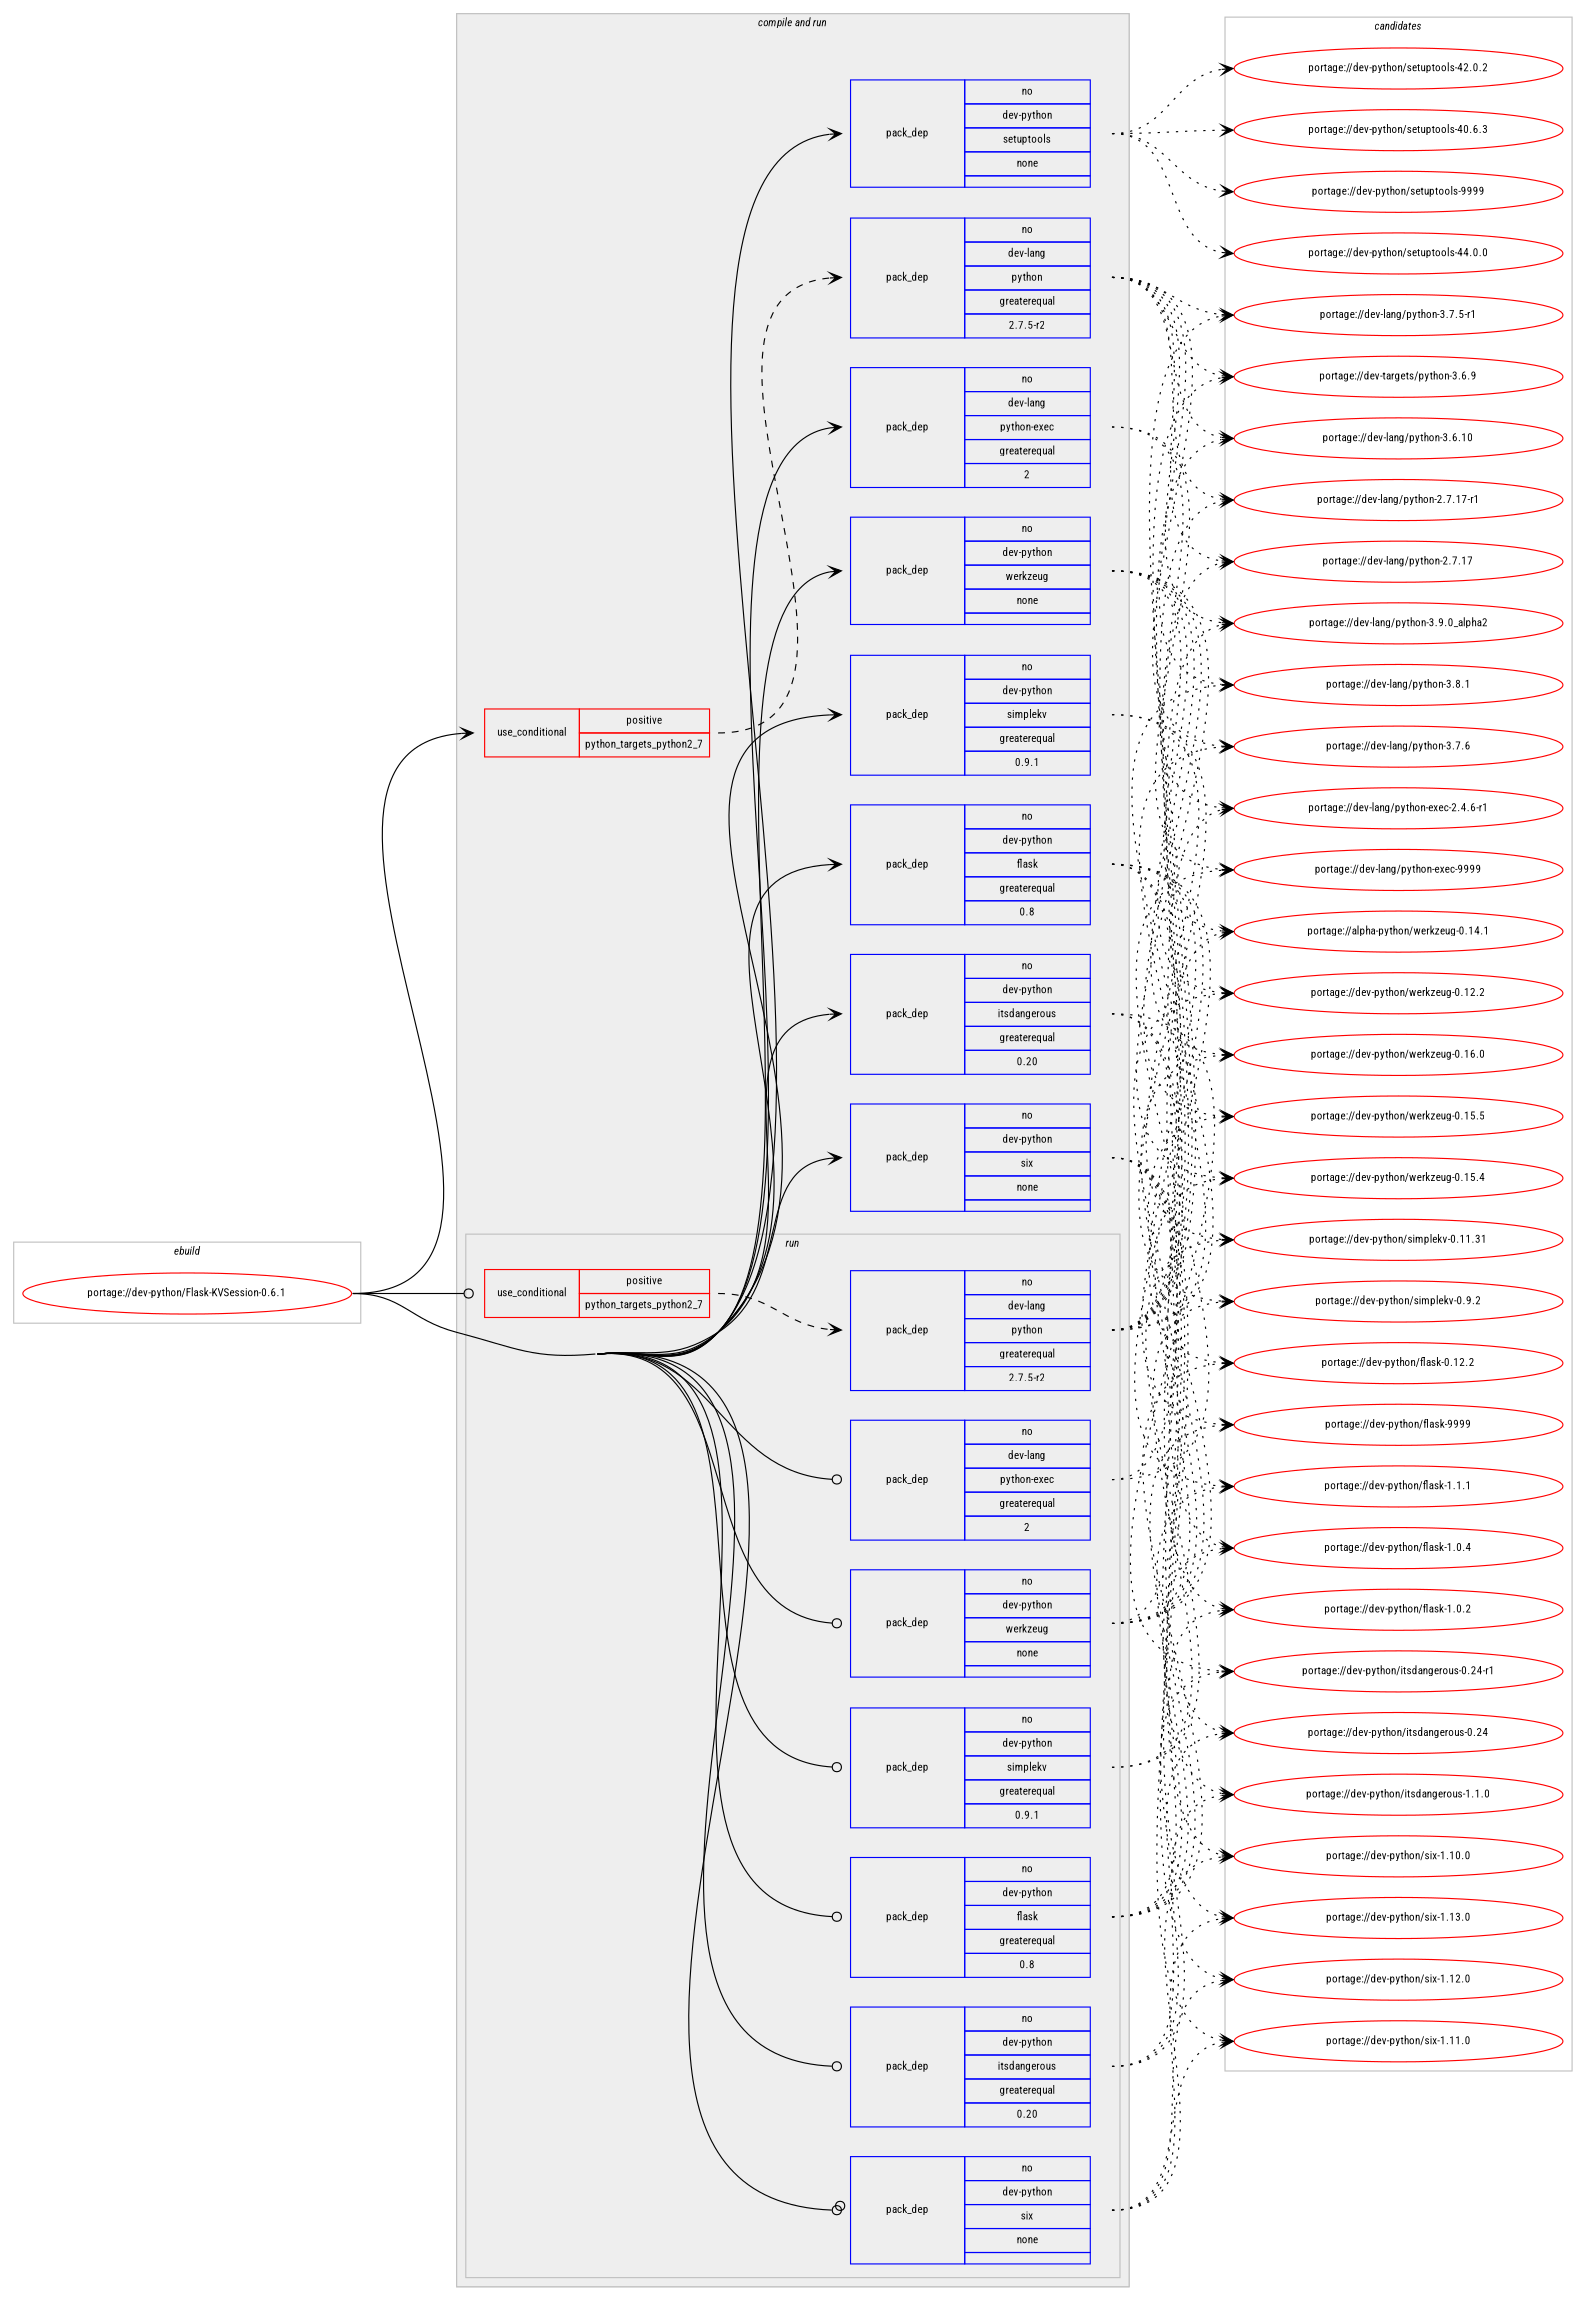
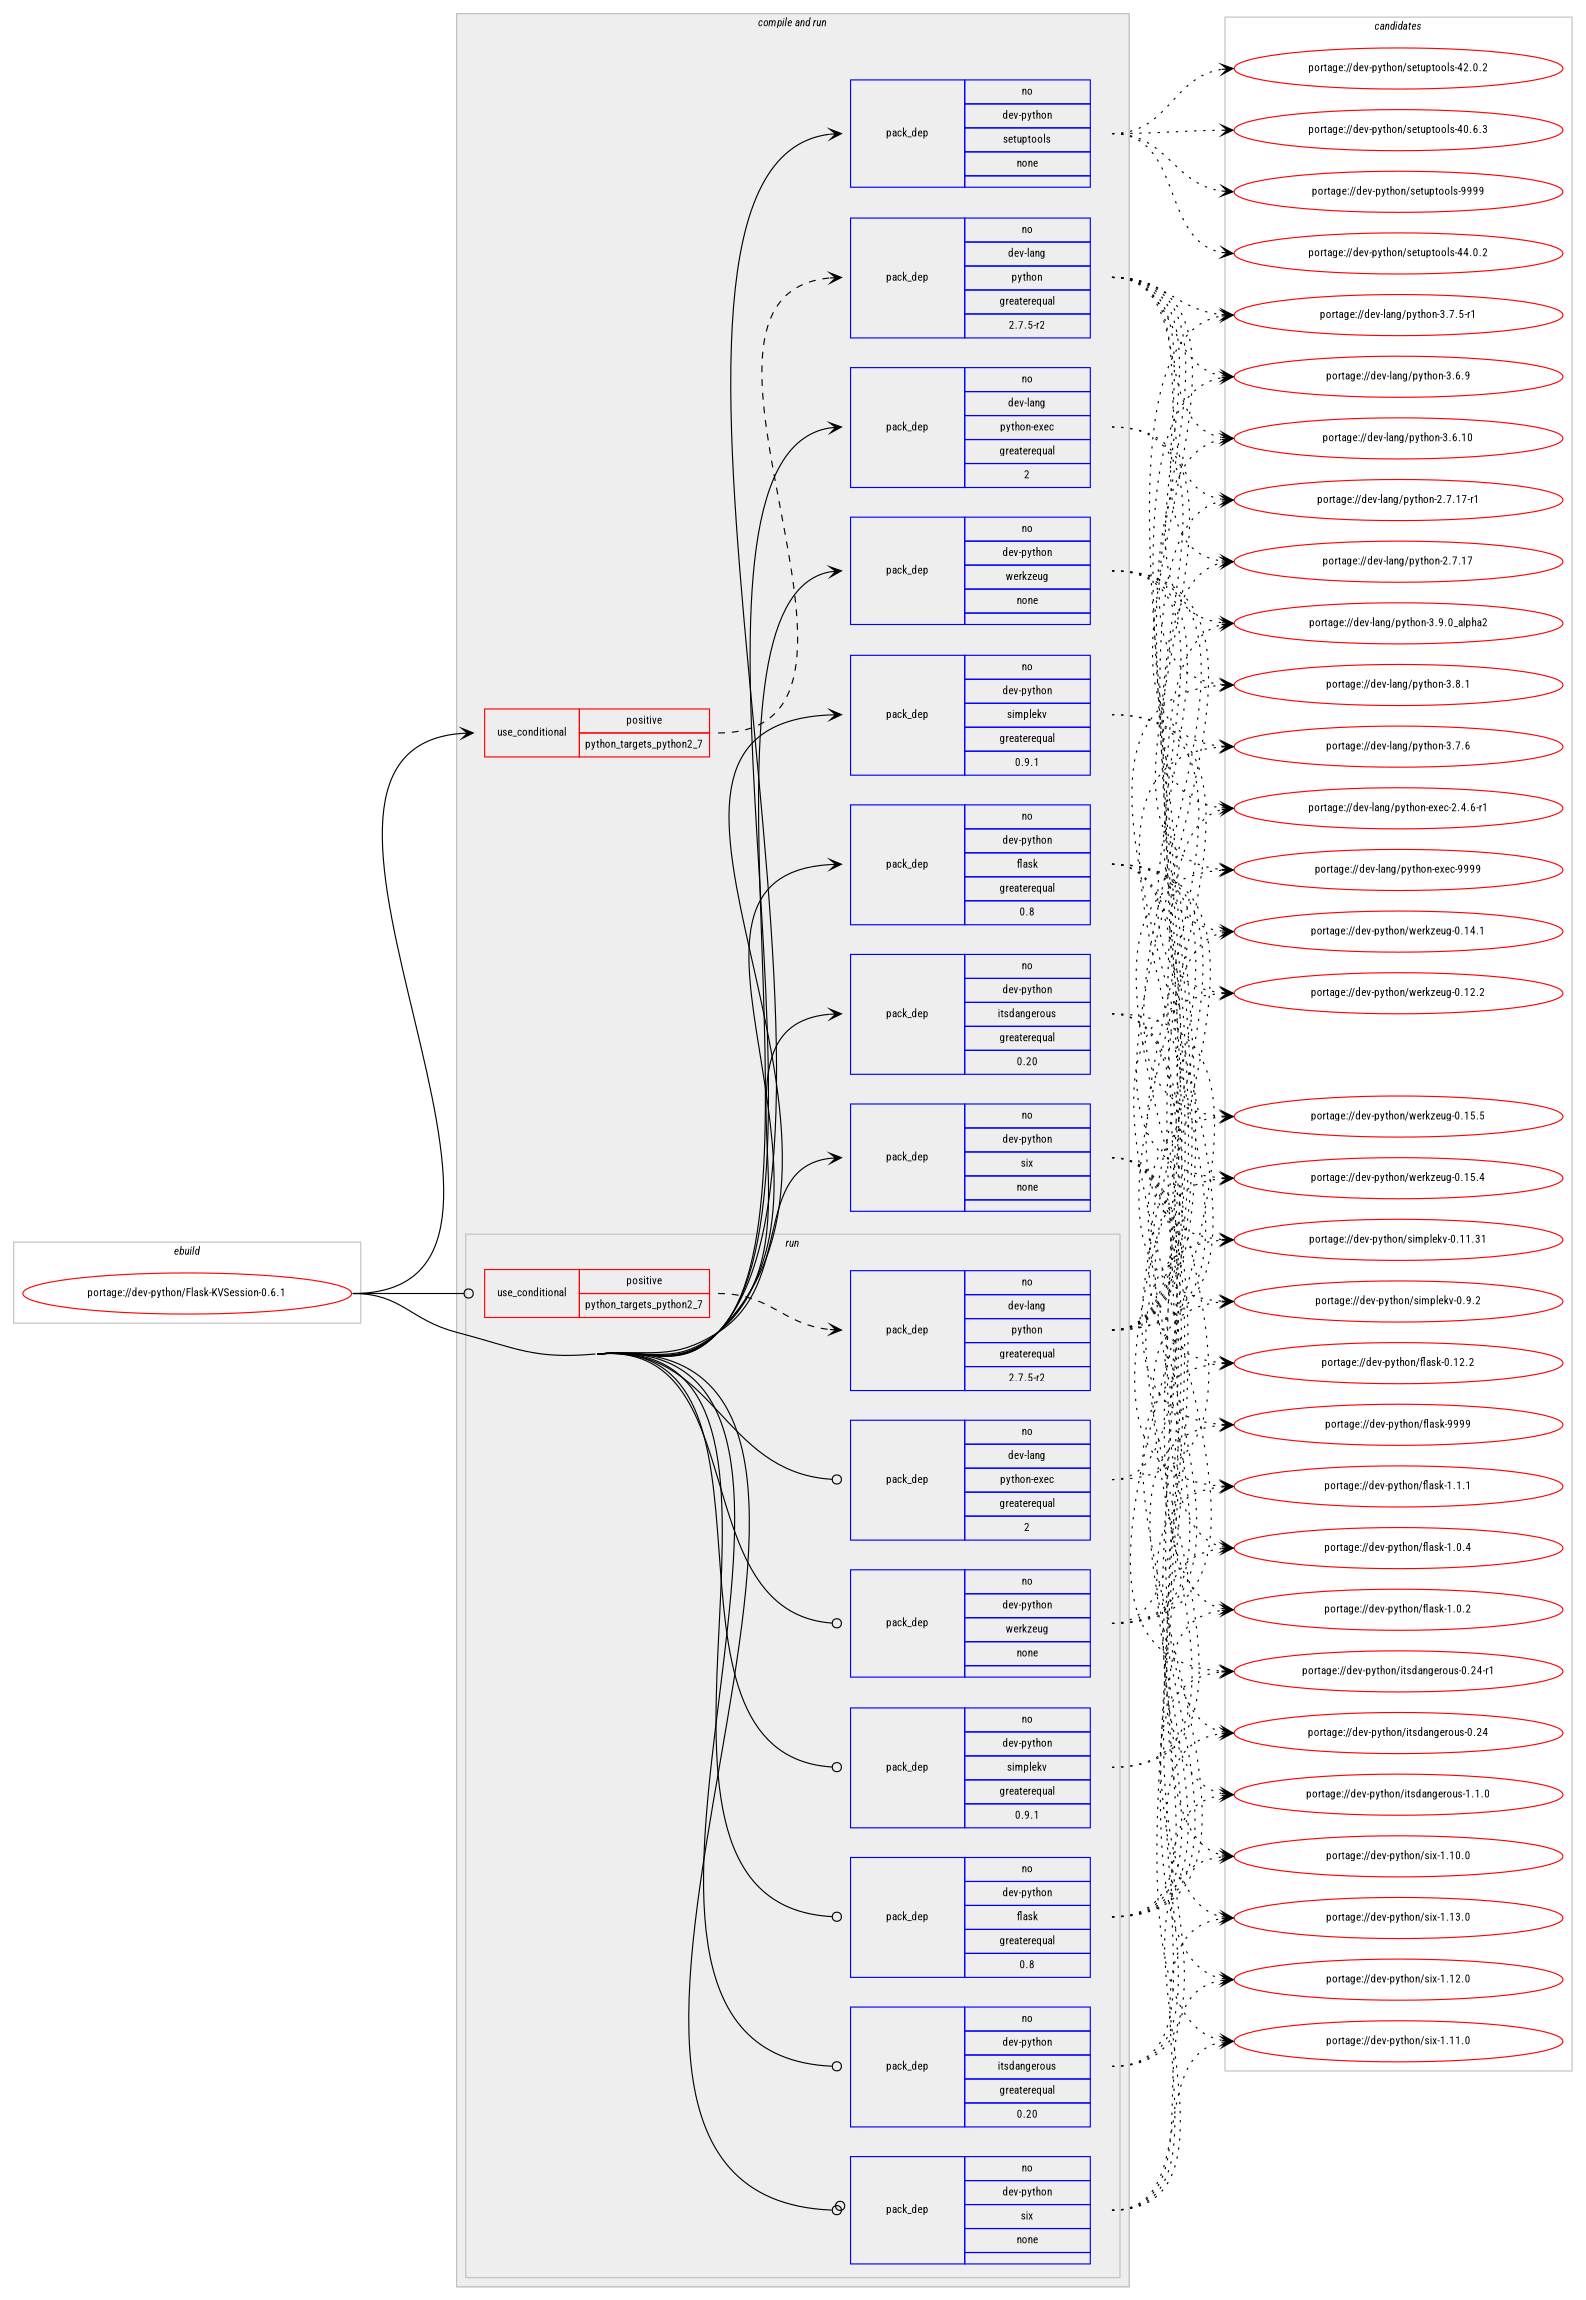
(1399, 253) -> (1399, 253)
(1399, 377) -> (1399, 377)
(1399, 932) -> (1399, 932)
(1399, 1055) -> none
